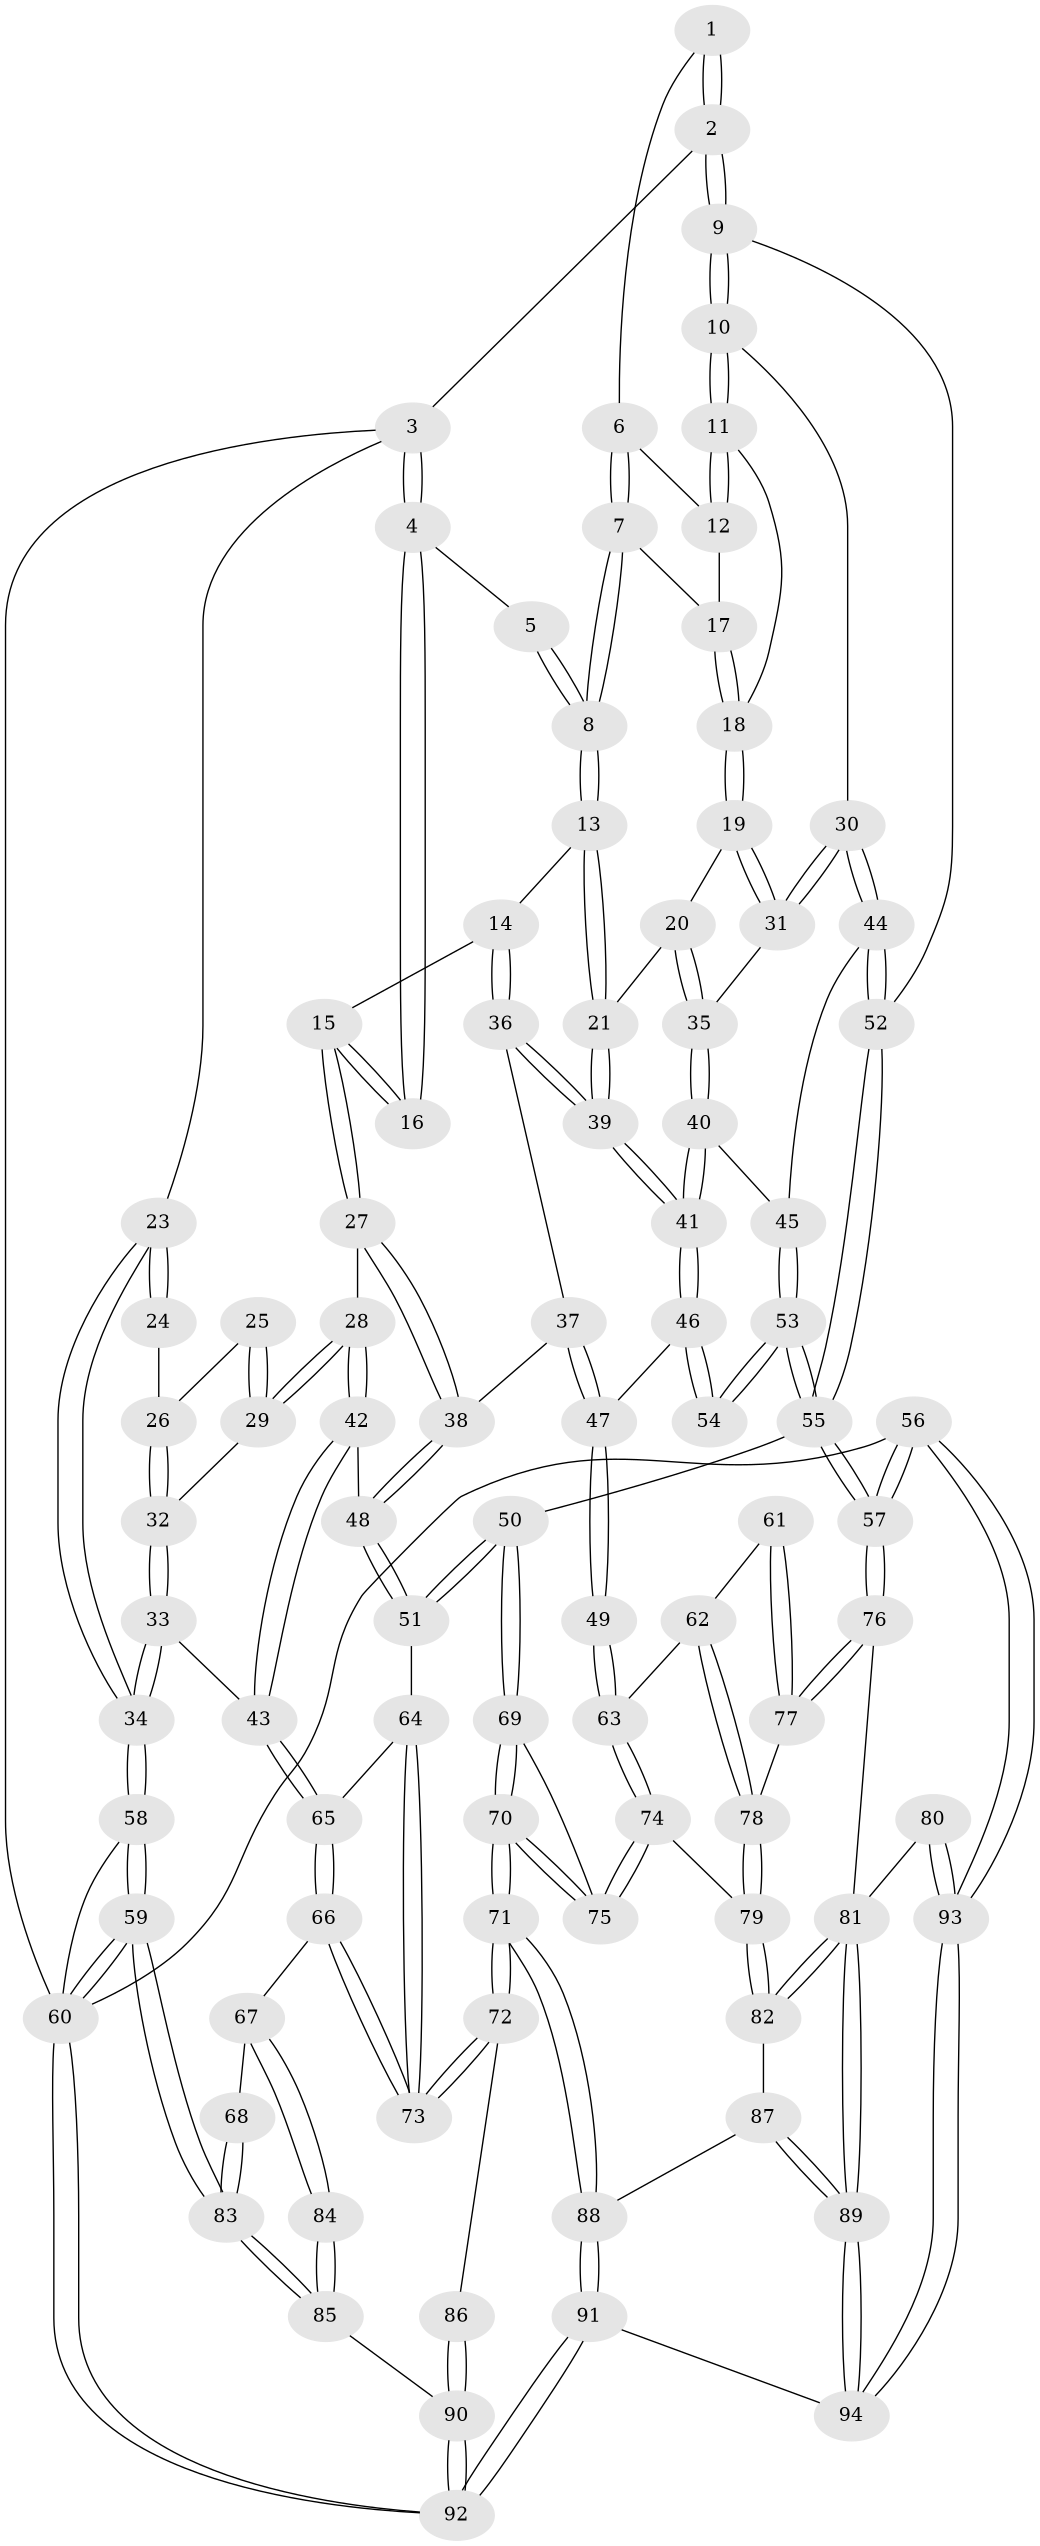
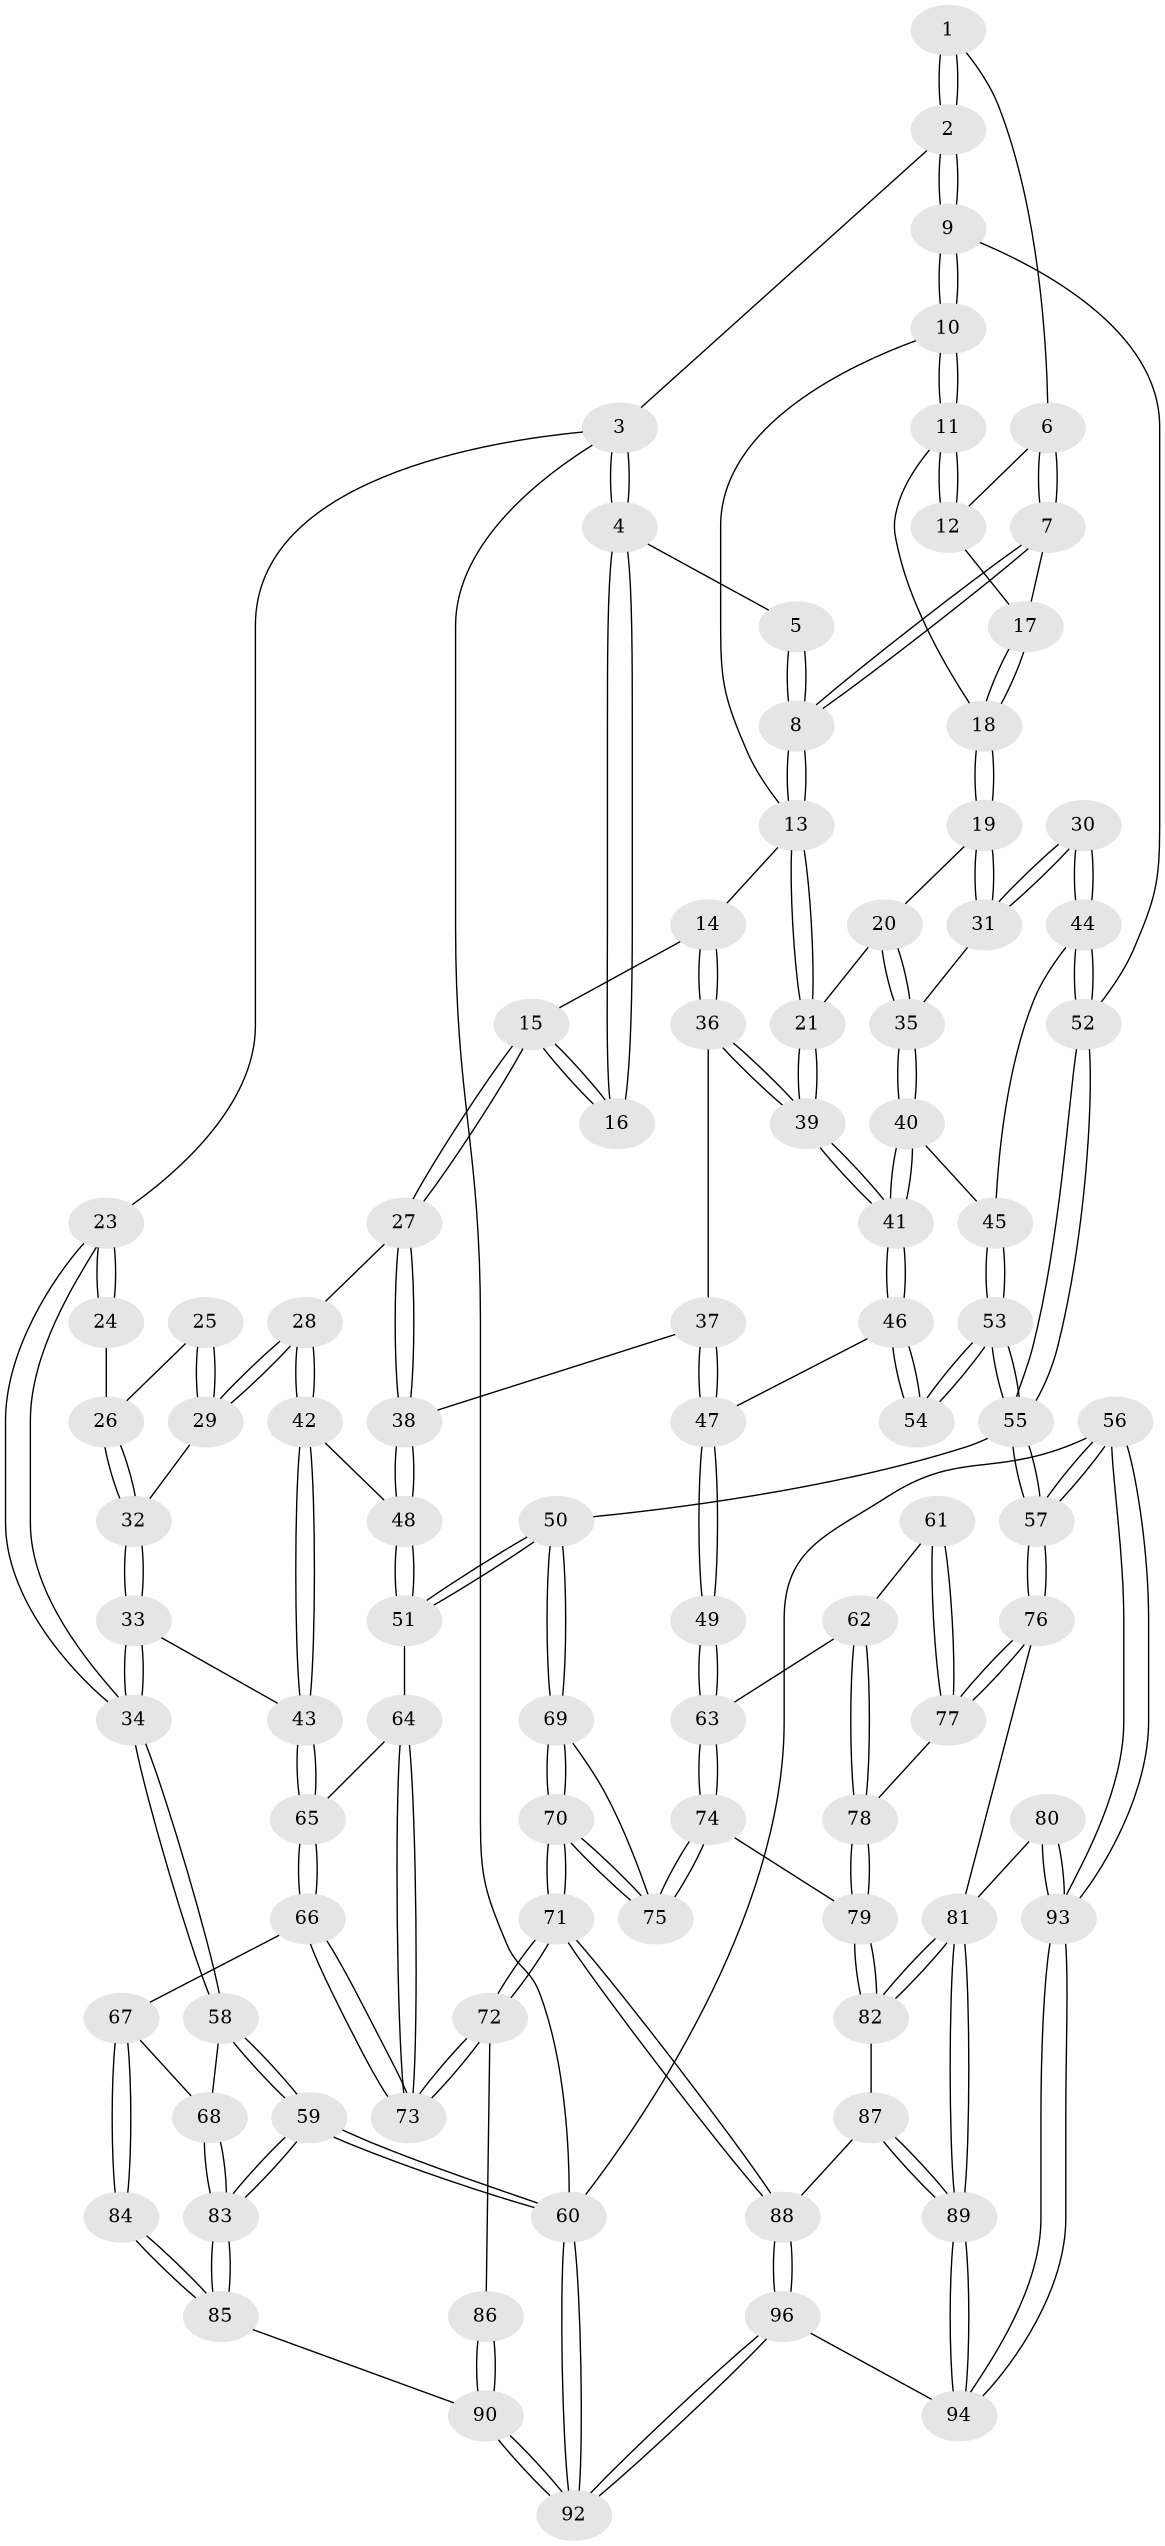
(848, 557) -> (721, 529)
(80, 1913) -> (215, 2068)
(589, 2317) -> (783, 2317)
